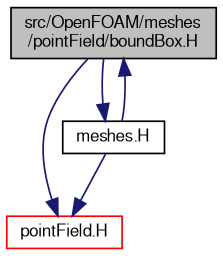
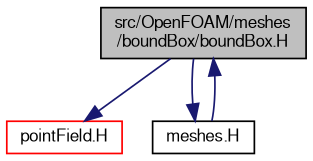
(114, 33) -> (204, 33)
(93, 177) -> none
